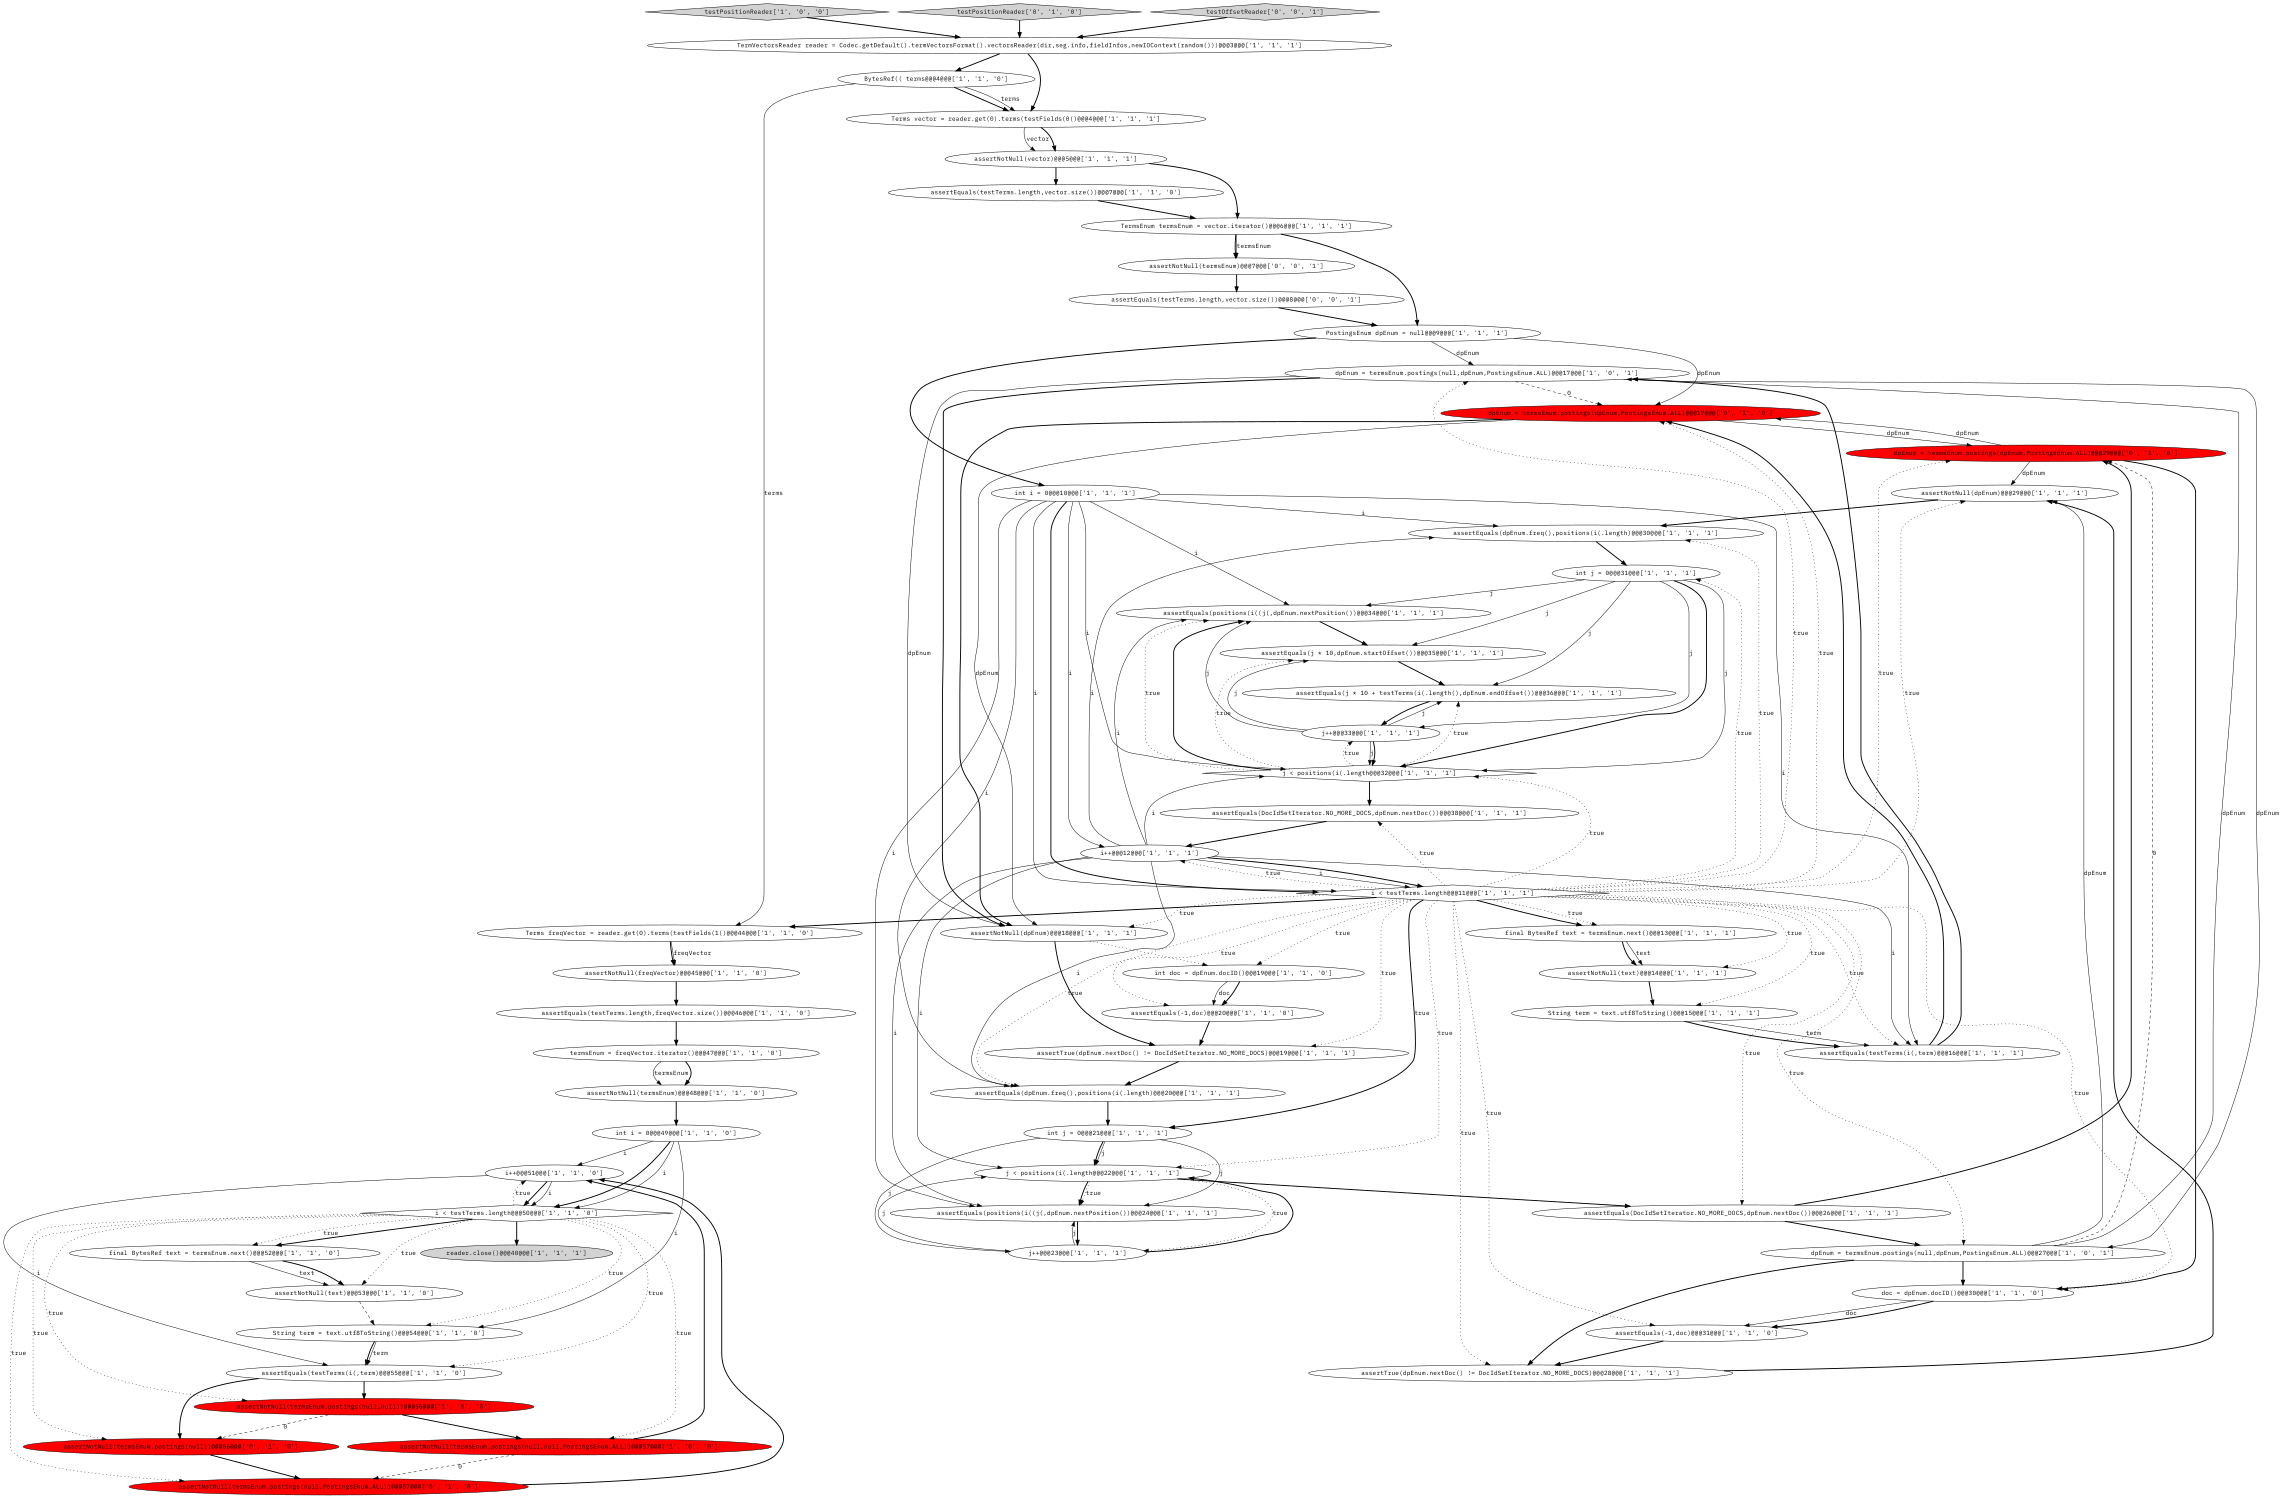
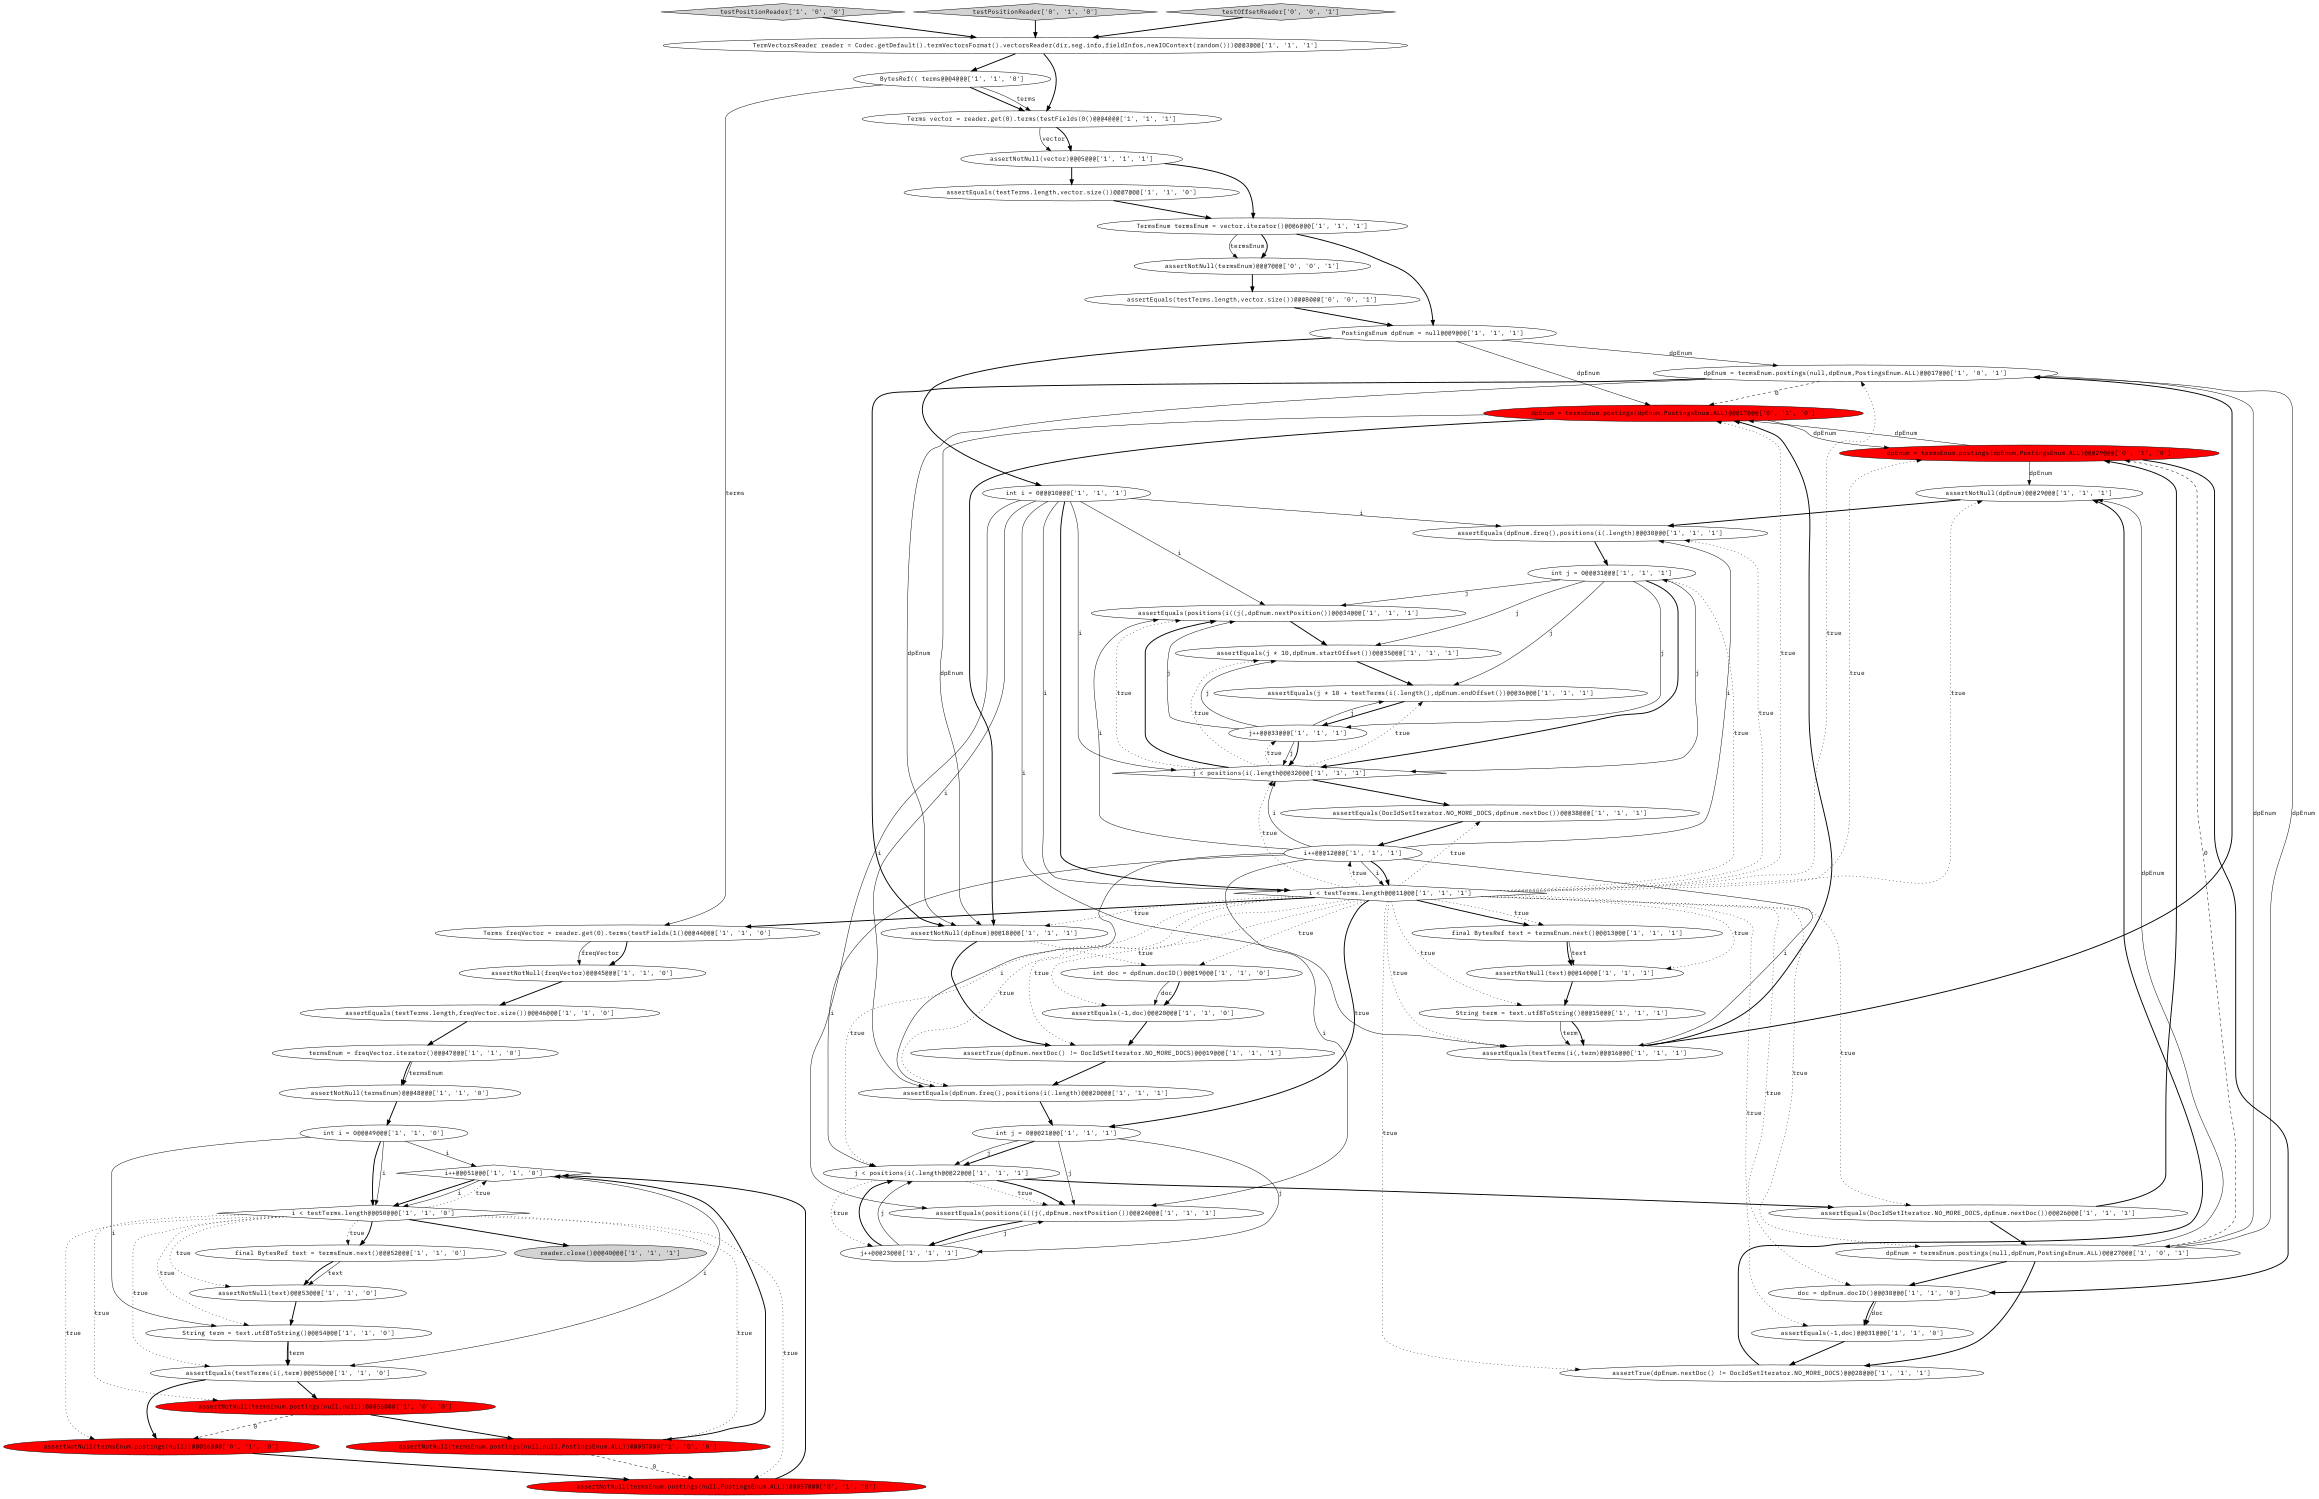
(1068, 681) -> none
(554, 1173) -> (494, 1173)
(366, 1311) -> (294, 1311)
